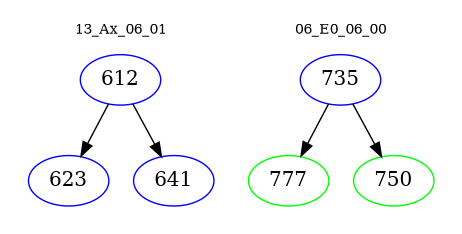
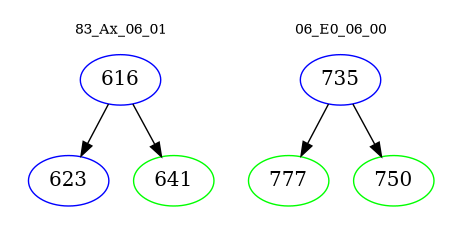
(121, 30) -> (121, 30)
(121, 80) -> (121, 80)
(174, 181) -> (174, 181)
